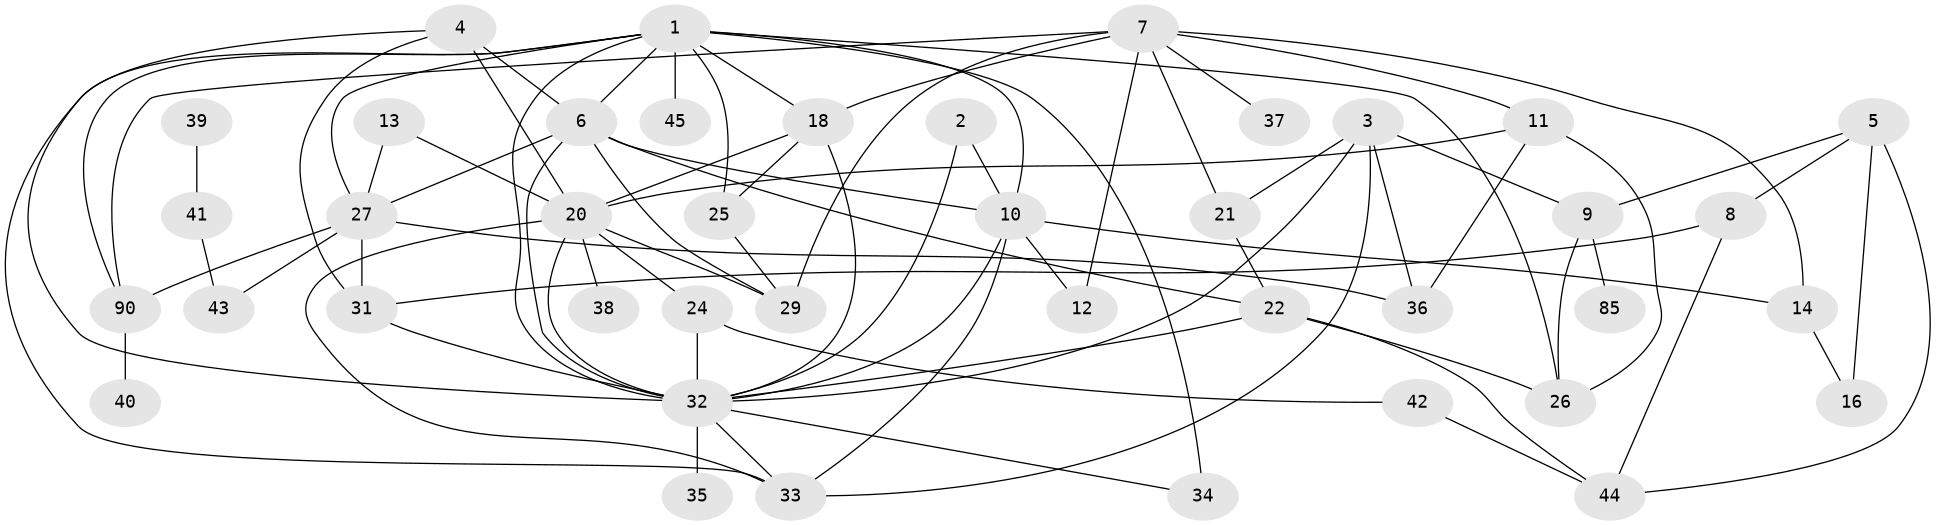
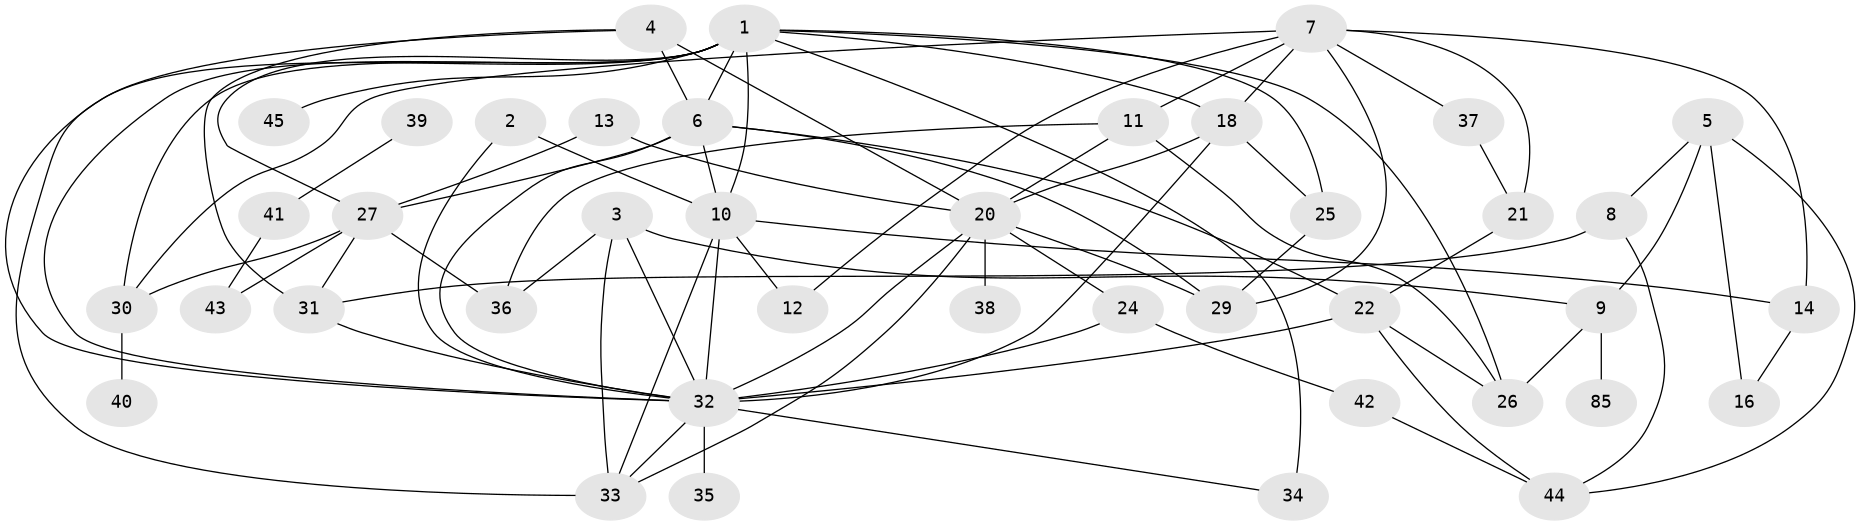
(1296, 169) -> (1493, 169)
(125, 309) -> (122, 309)
